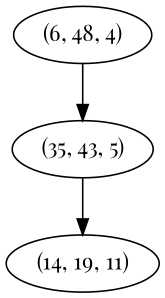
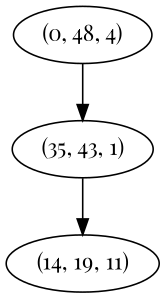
(83, 35) -> (83, 35)
(83, 149) -> (83, 149)
